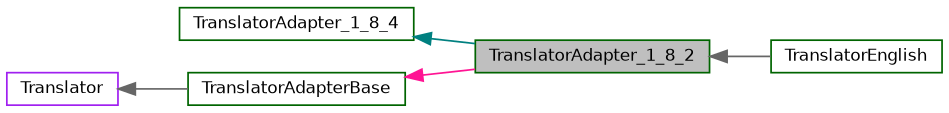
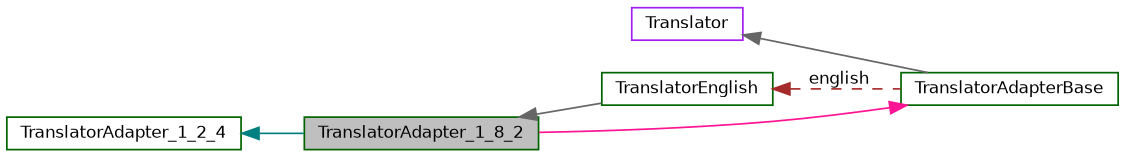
(297, 24) -> (124, 133)
none -> (845, 89)
